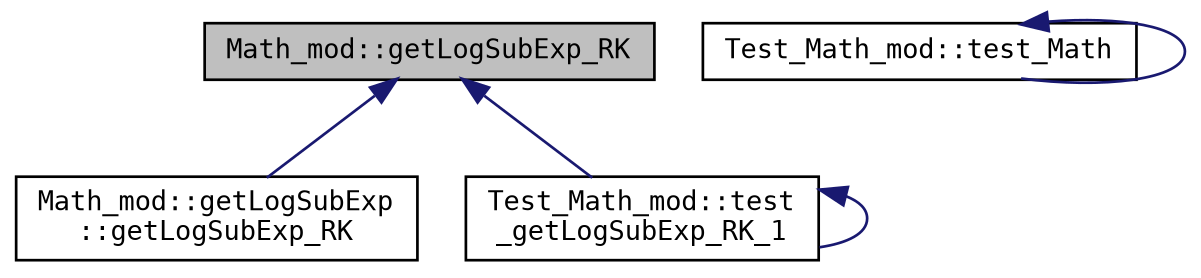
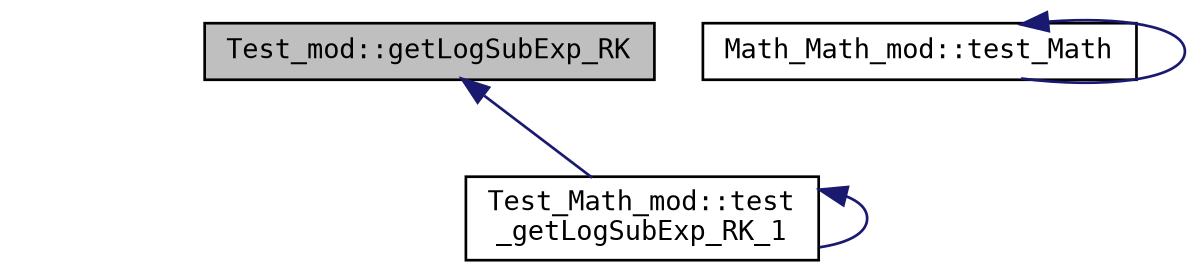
(430, 51) -> (430, 51)
(920, 51) -> (920, 51)
(217, 218) -> none
